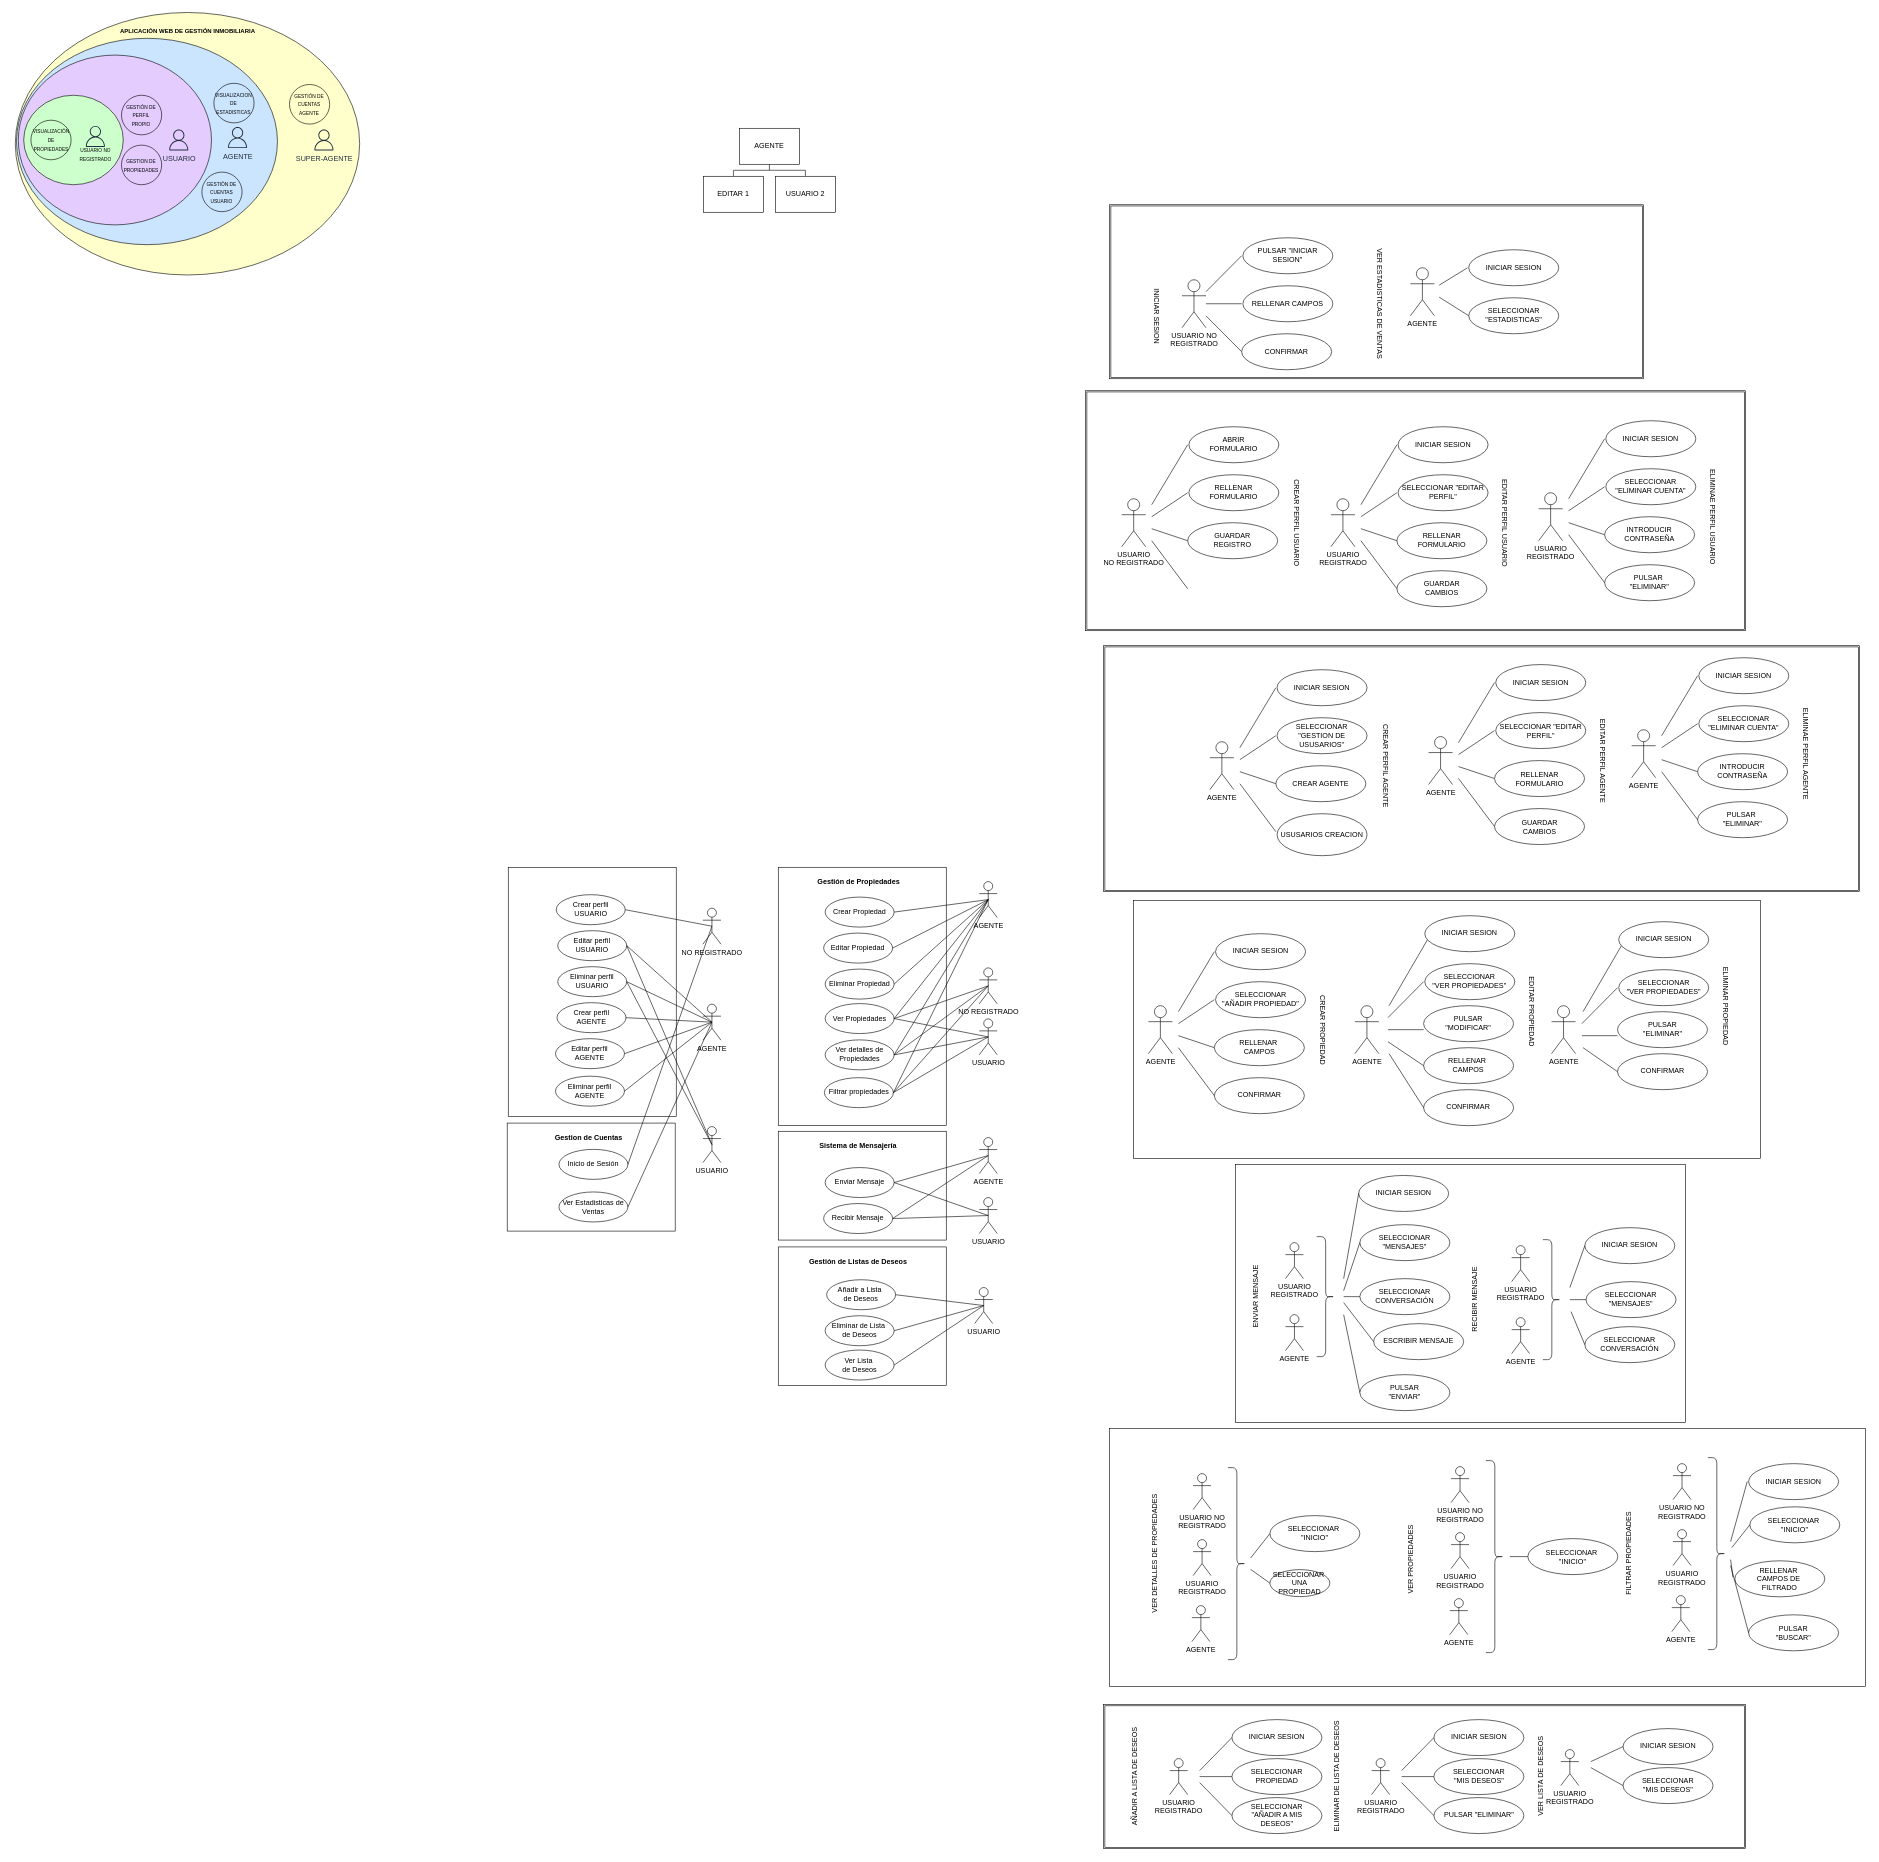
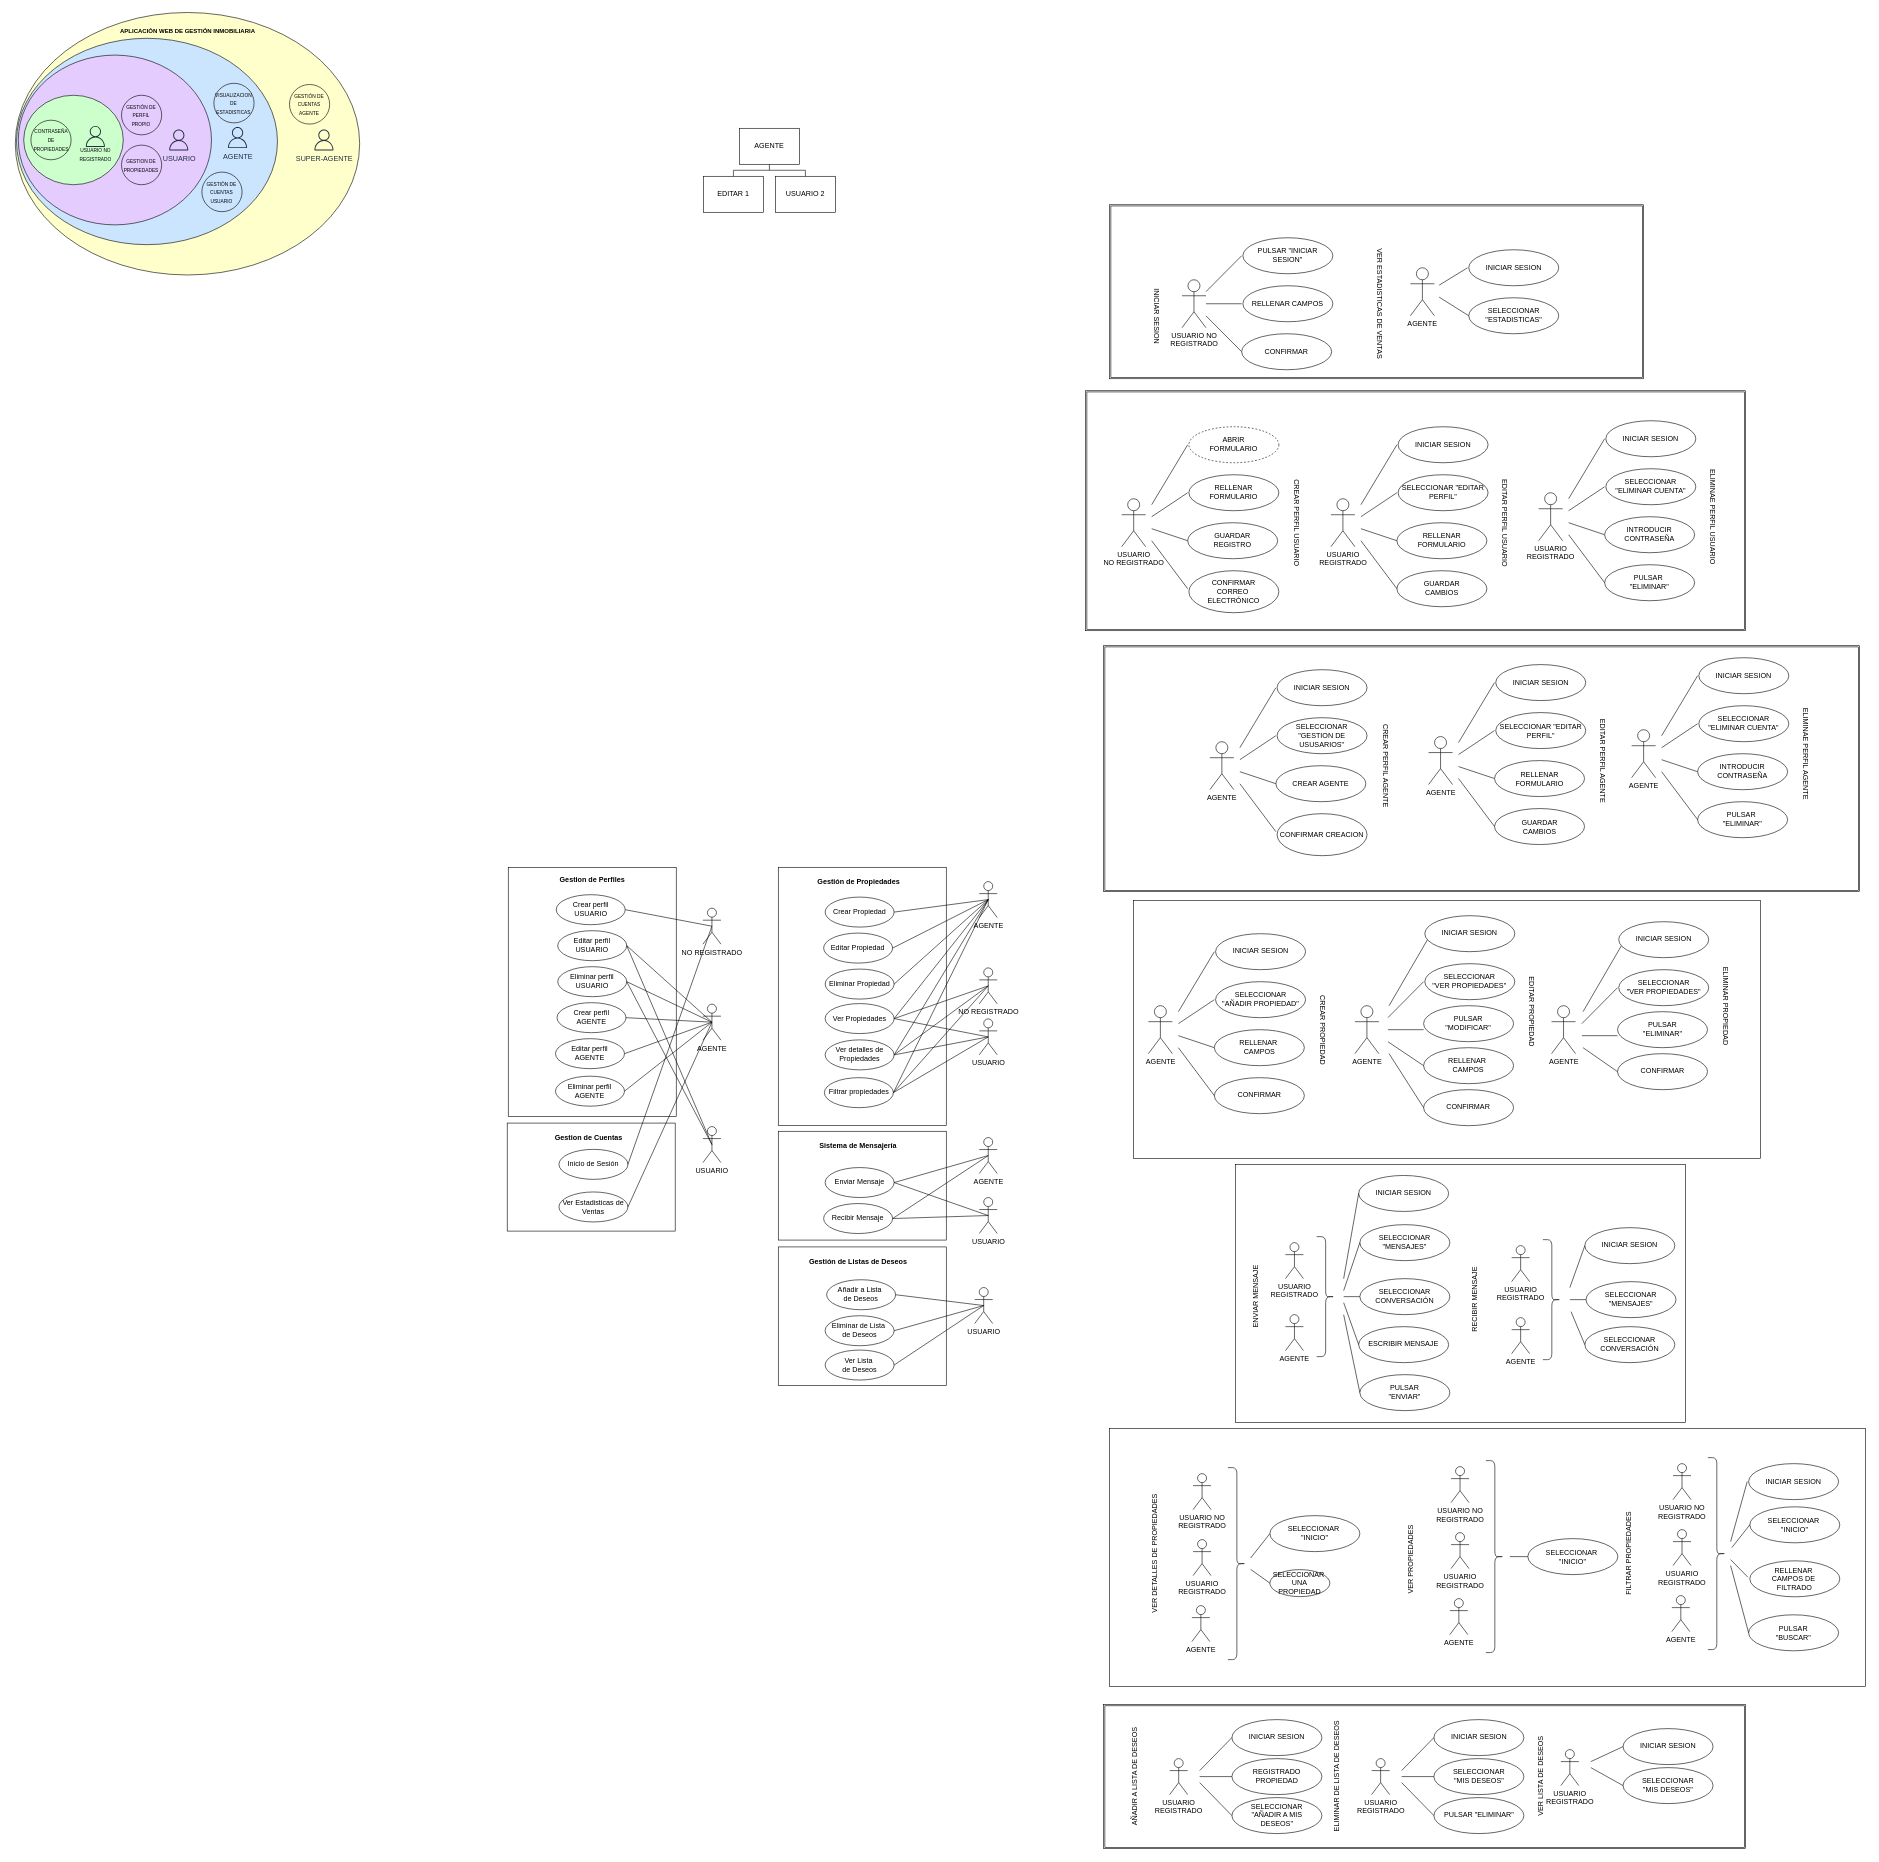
(51, 140) -> (51, 140)
(1234, 445) -> (1234, 445)
none -> (1234, 592)
(1322, 834) -> (1322, 834)
none -> (592, 880)
(1419, 1342) -> (1404, 1345)
(1780, 1579) -> (1795, 1579)
(1277, 1776) -> (1277, 1776)
